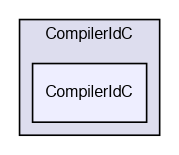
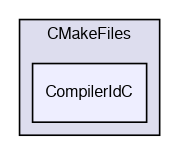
(90, 35) -> (90, 35)
